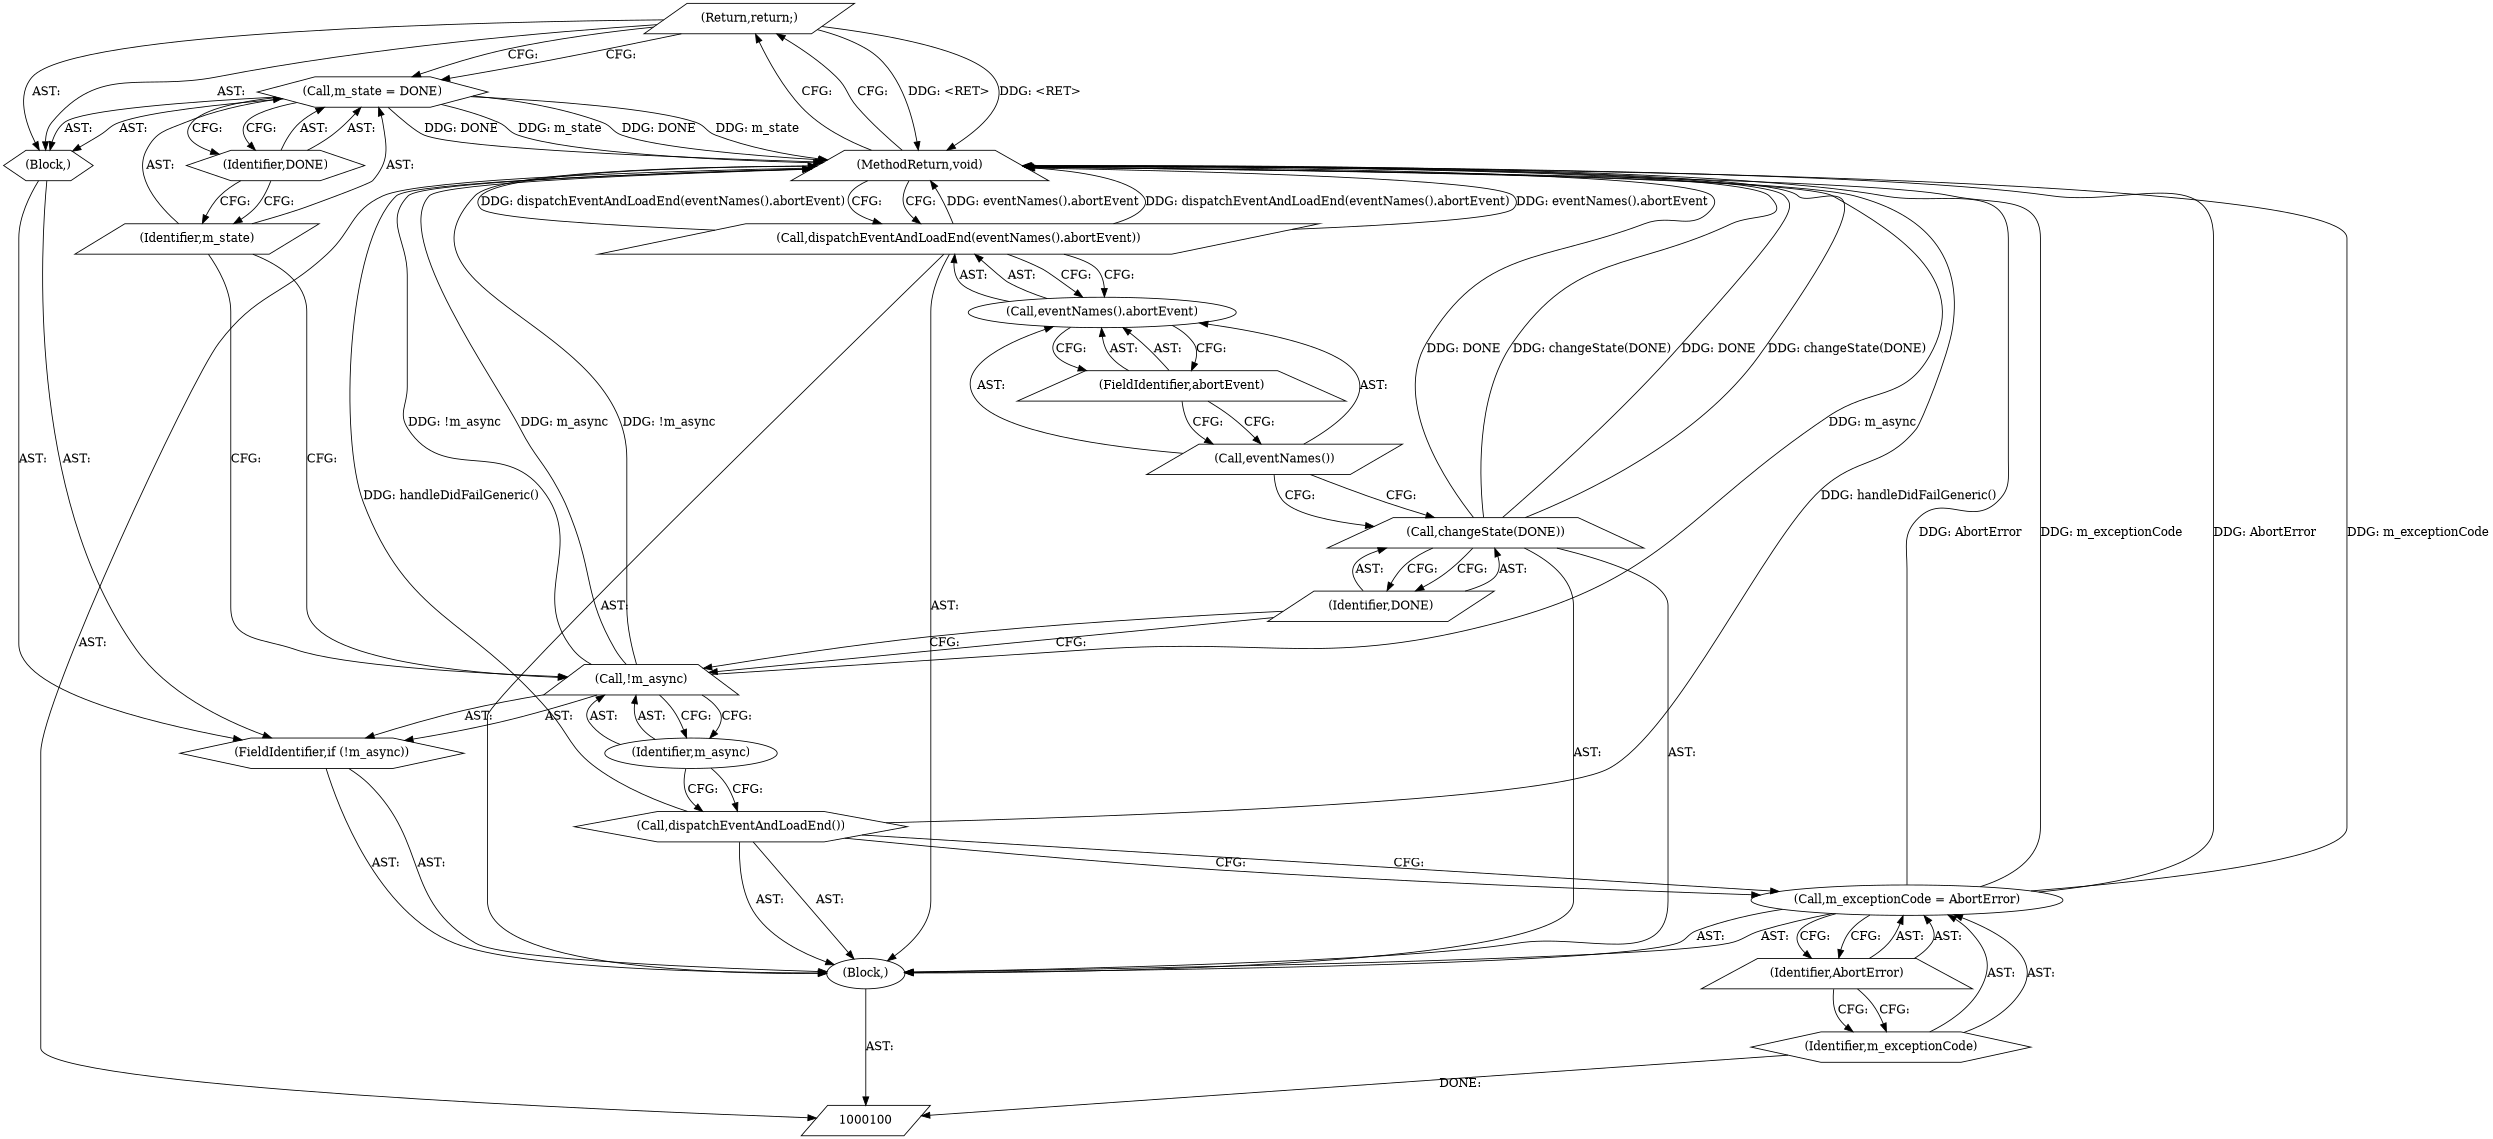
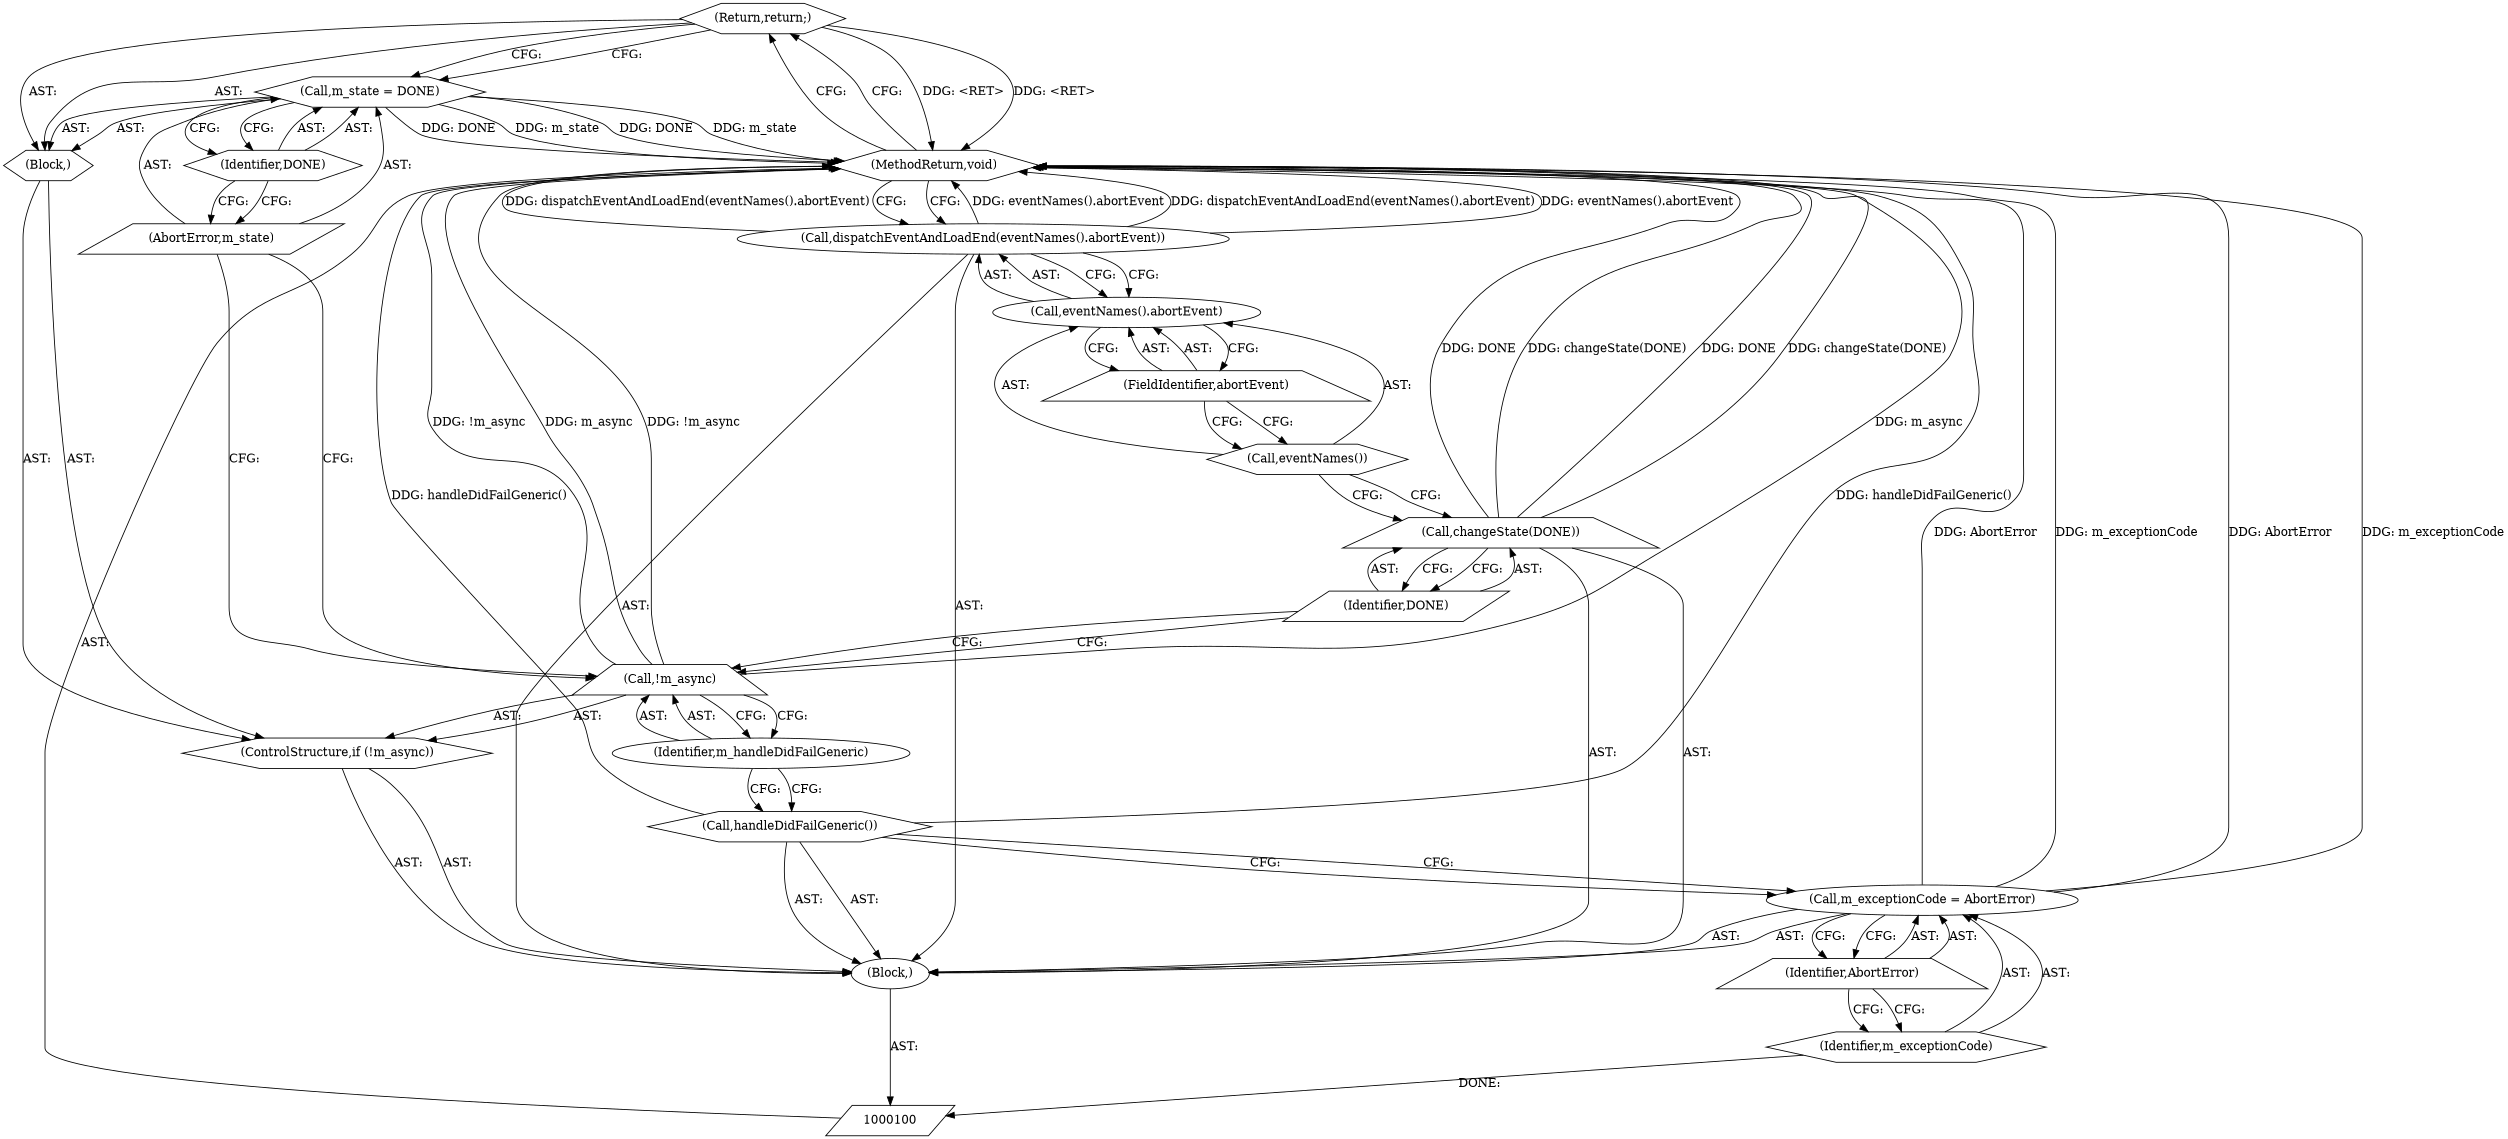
(749, 19) -> (763, 19)
(920, 166) -> (934, 166)
(197, 239) -> (211, 239)
(959, 239) -> (983, 239)
(1275, 459) -> (1307, 459)
(44, 736) -> (46, 745)
(322, 753) -> (337, 753)
(691, 753) -> (761, 753)
(741, 827) -> (790, 827)
